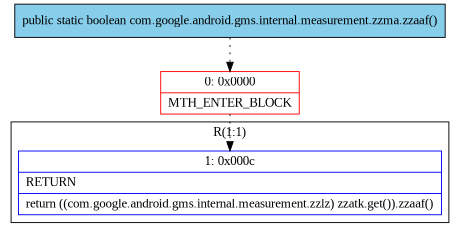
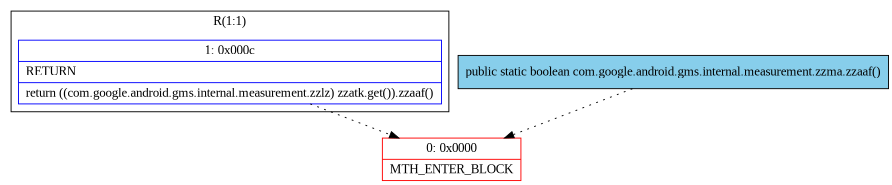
(230, 128) -> (350, 119)
